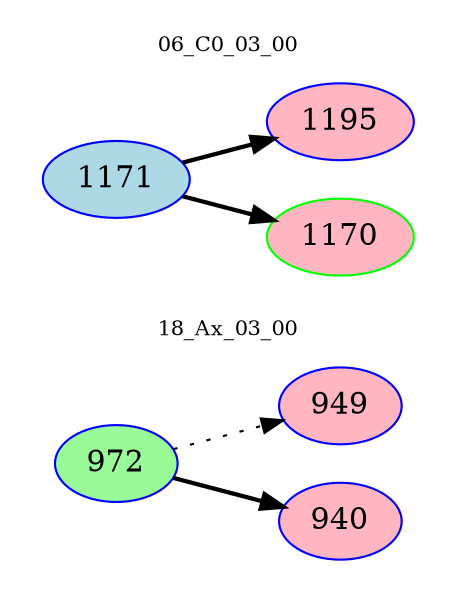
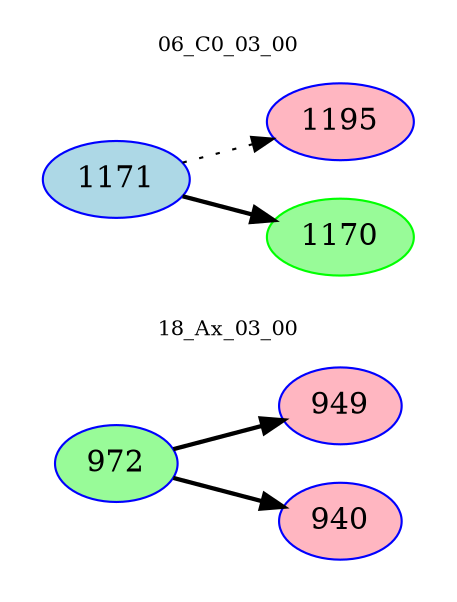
(218, 153) -> (218, 153)
(340, 237) -> (340, 237)
(218, 438) -> (218, 438)
